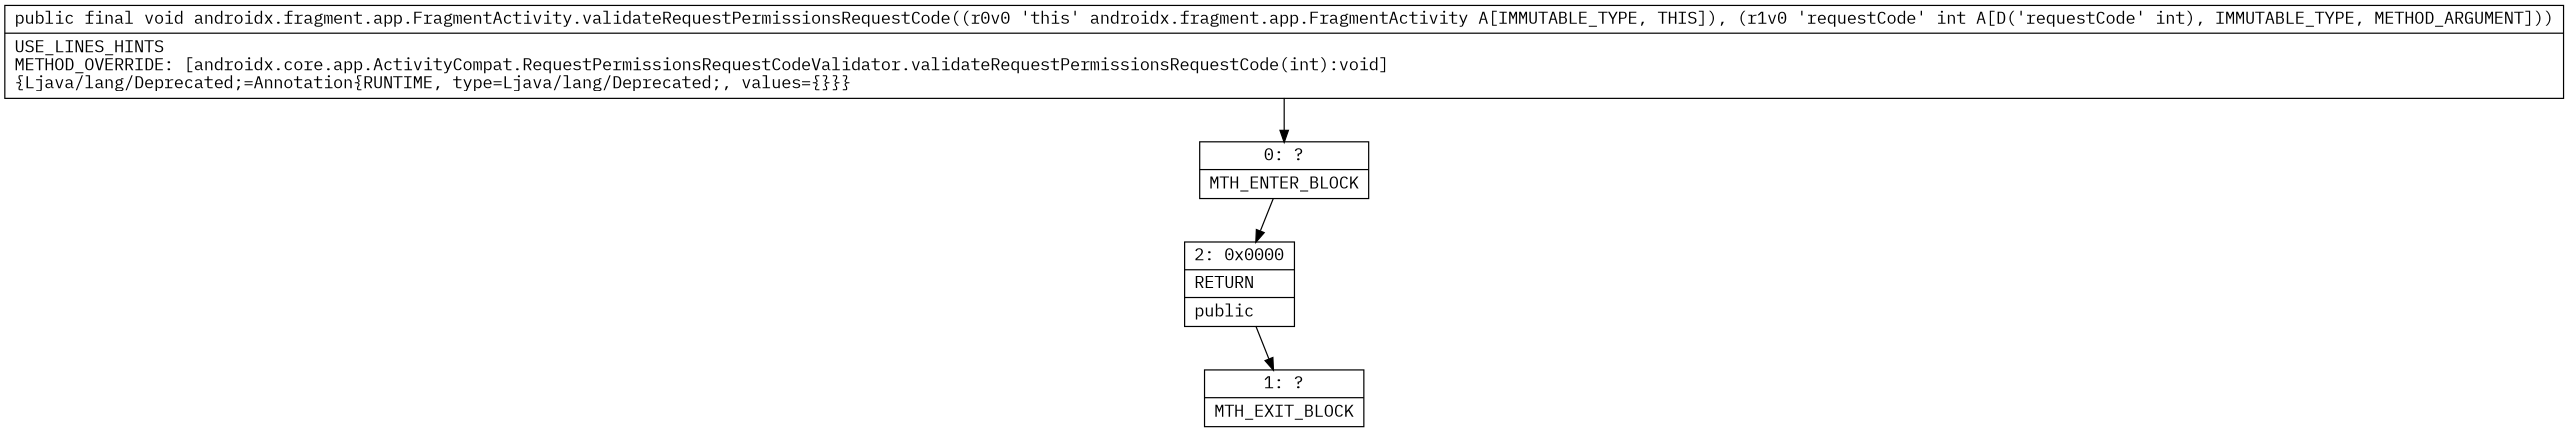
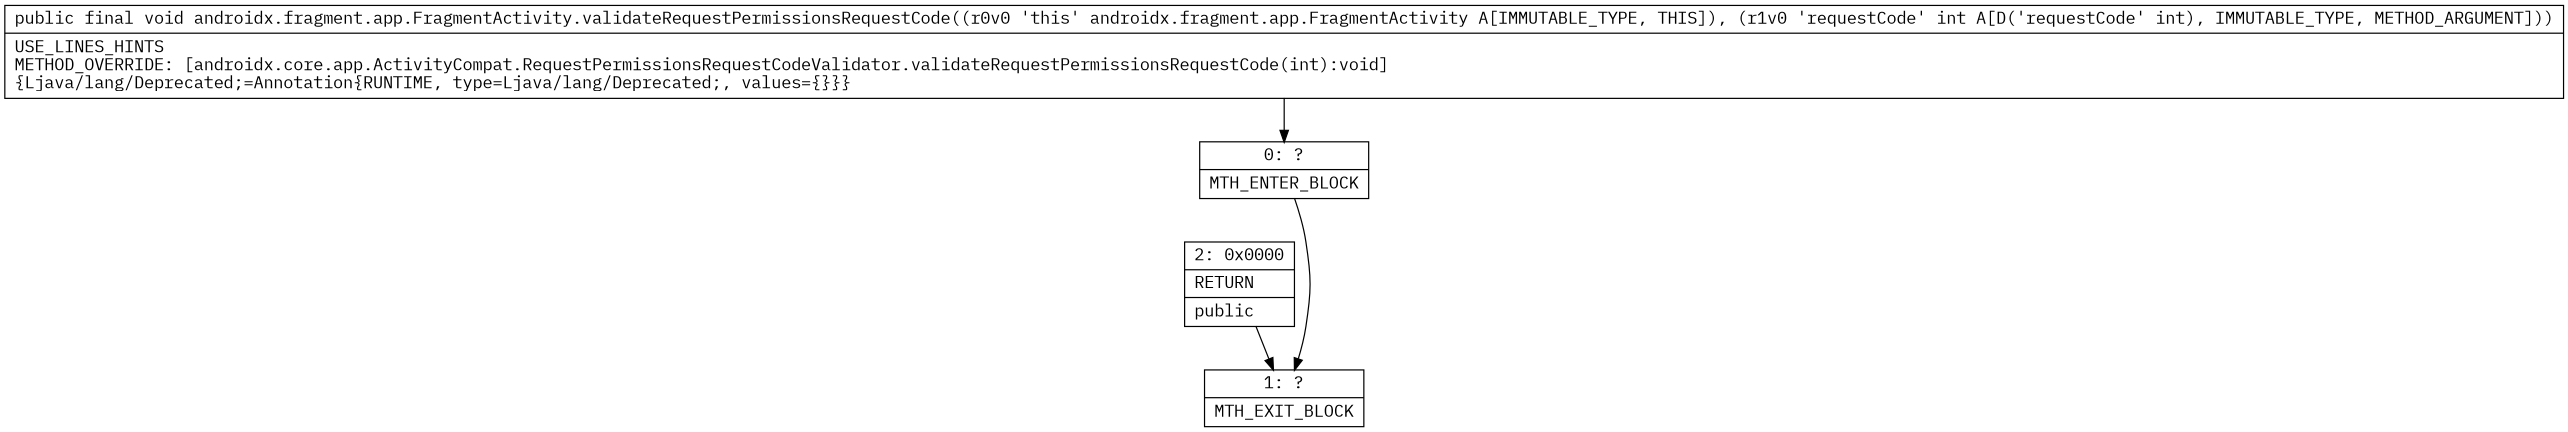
(1267, 215) -> (1310, 278)
